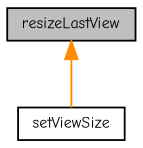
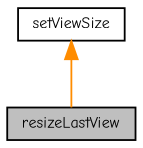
(71, 83) -> (71, 83)
